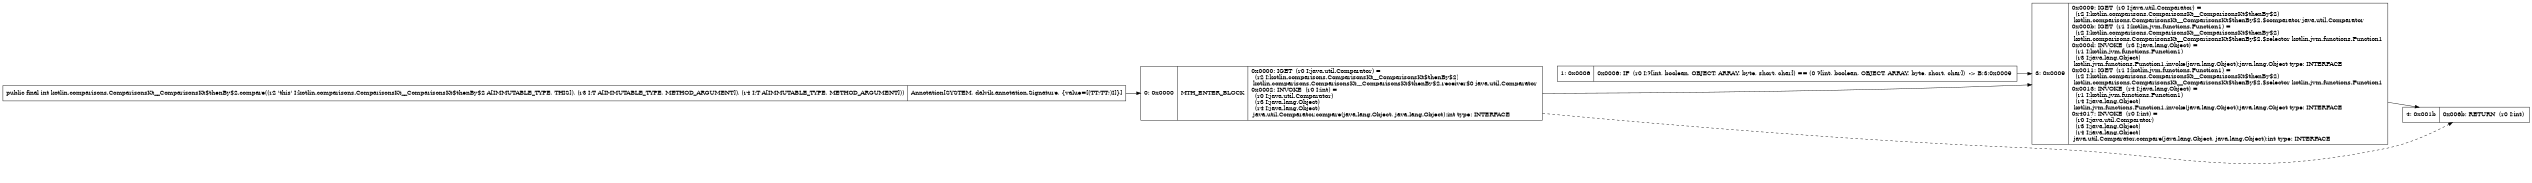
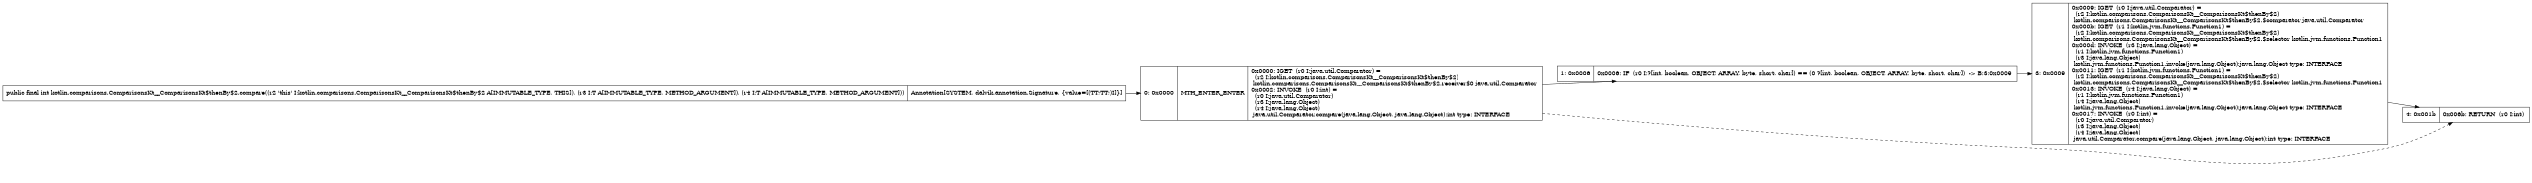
(1785, 91) -> (1577, 83)
(1213, 93) -> (1213, 93)
(2116, 114) -> (2116, 114)
